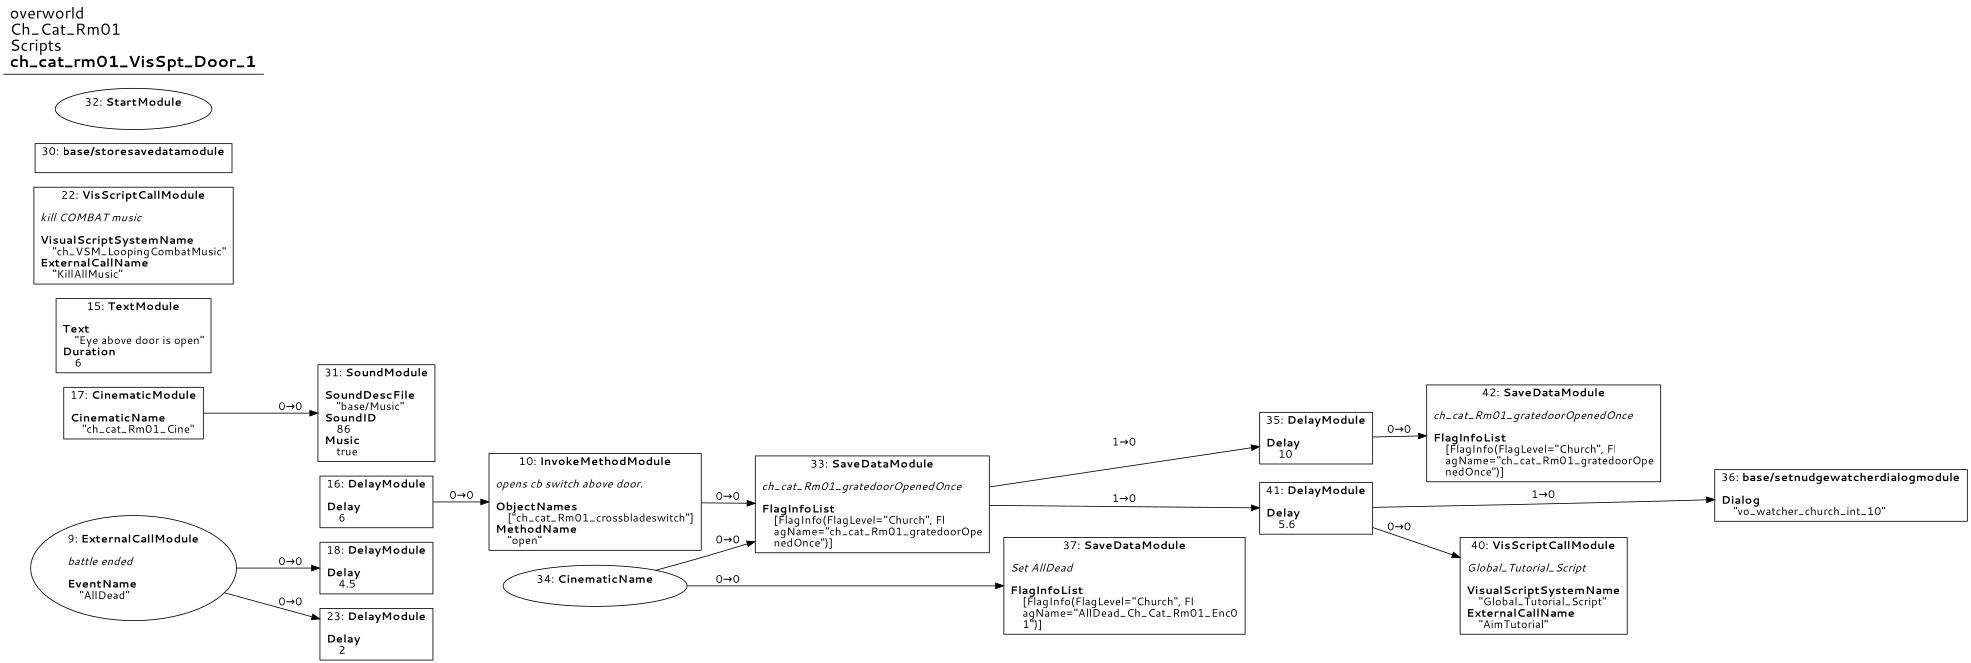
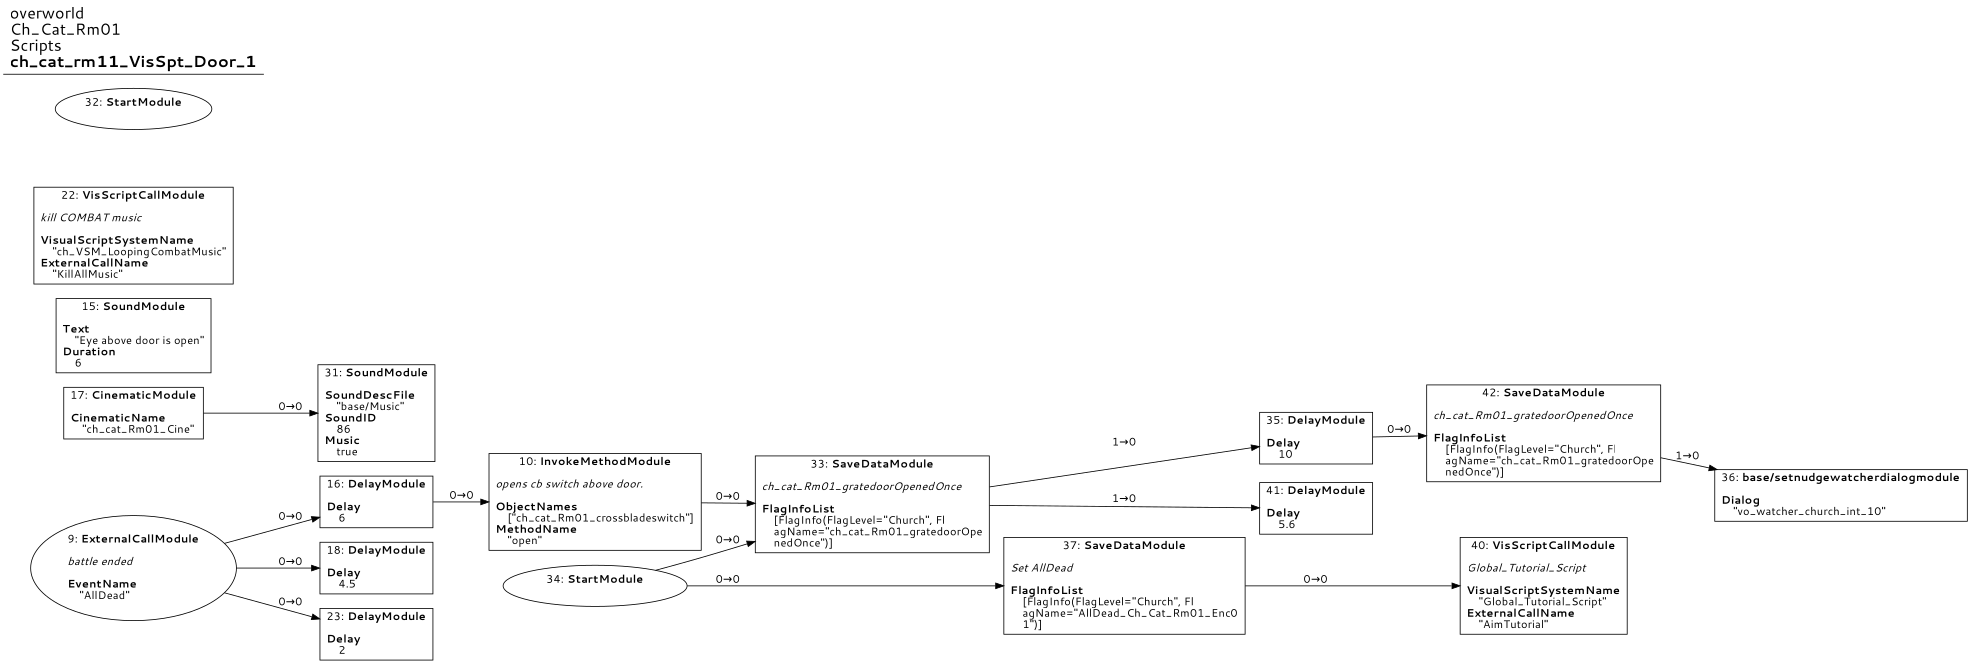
(134, 62) -> (134, 62)
(134, 158) -> none
(144, 307) -> (144, 307)
(1540, 504) -> (1685, 463)
none -> (268, 531)
(1413, 541) -> (1348, 586)
(606, 579) -> (606, 579)
